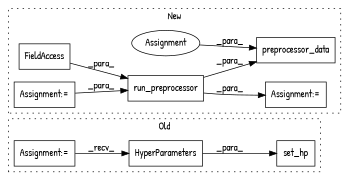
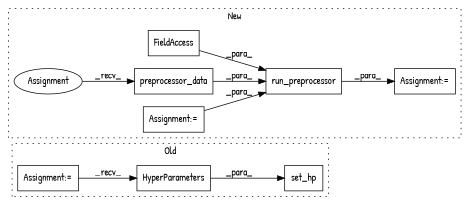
(230, 41) -> (108, 76)
(227, 71) -> (236, 81)
